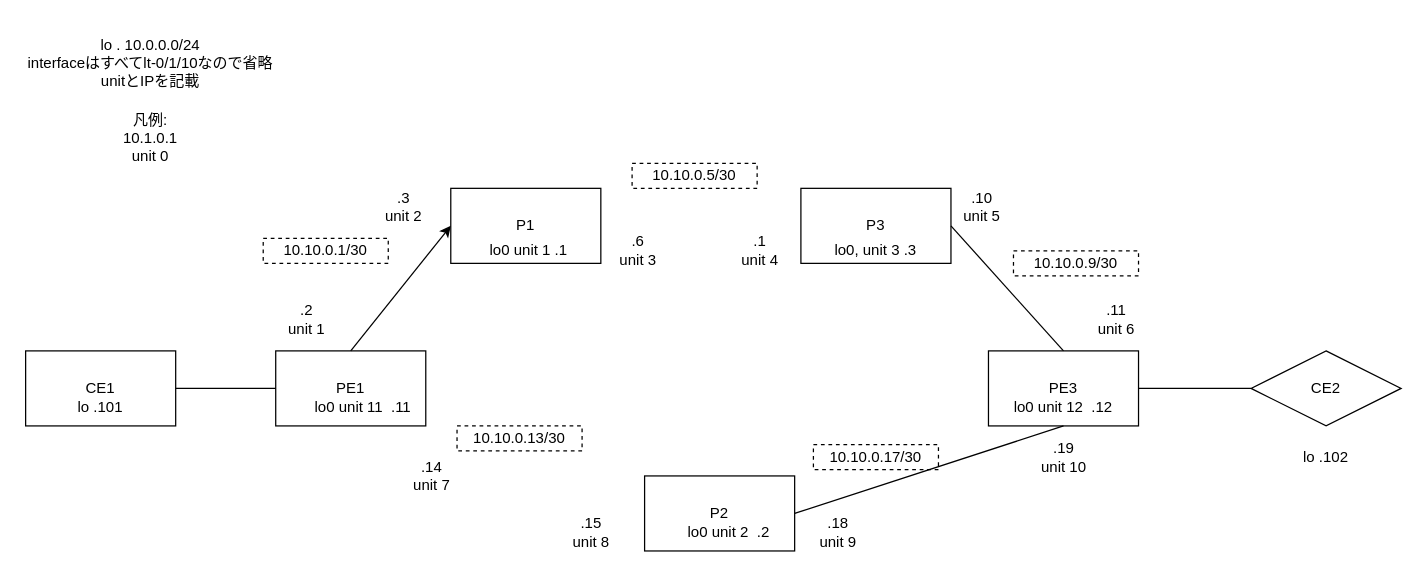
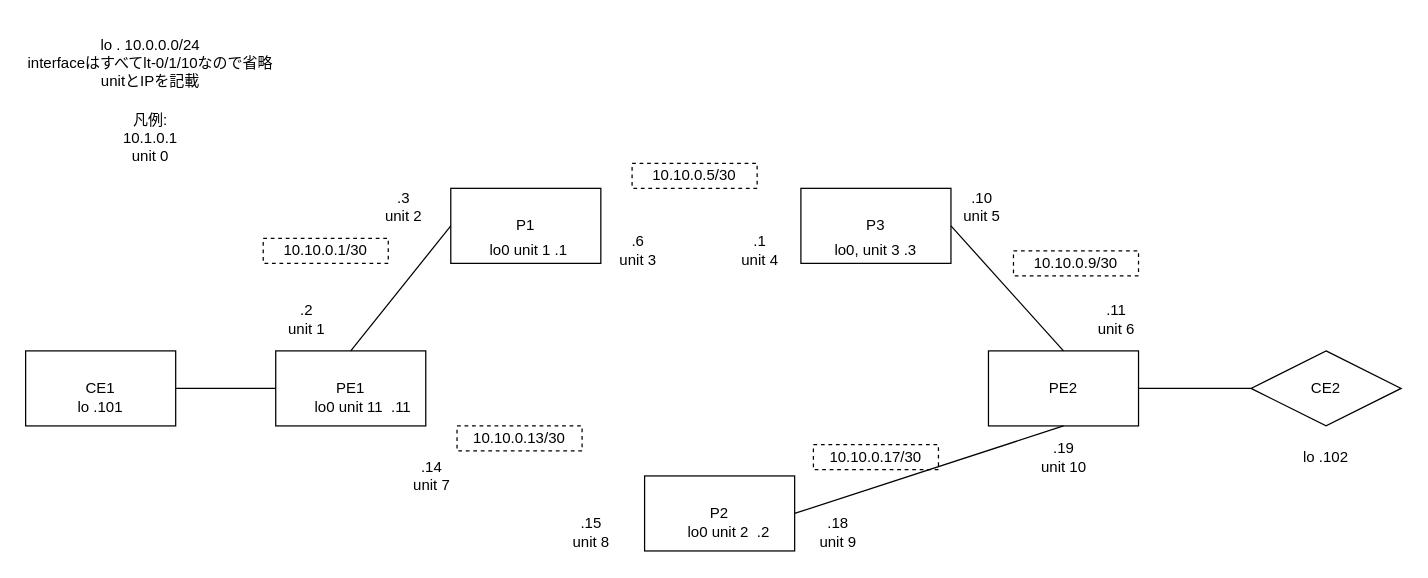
(444, 233) -> (447, 230)
(1063, 388) -> (1063, 388)
(1063, 407) -> none
